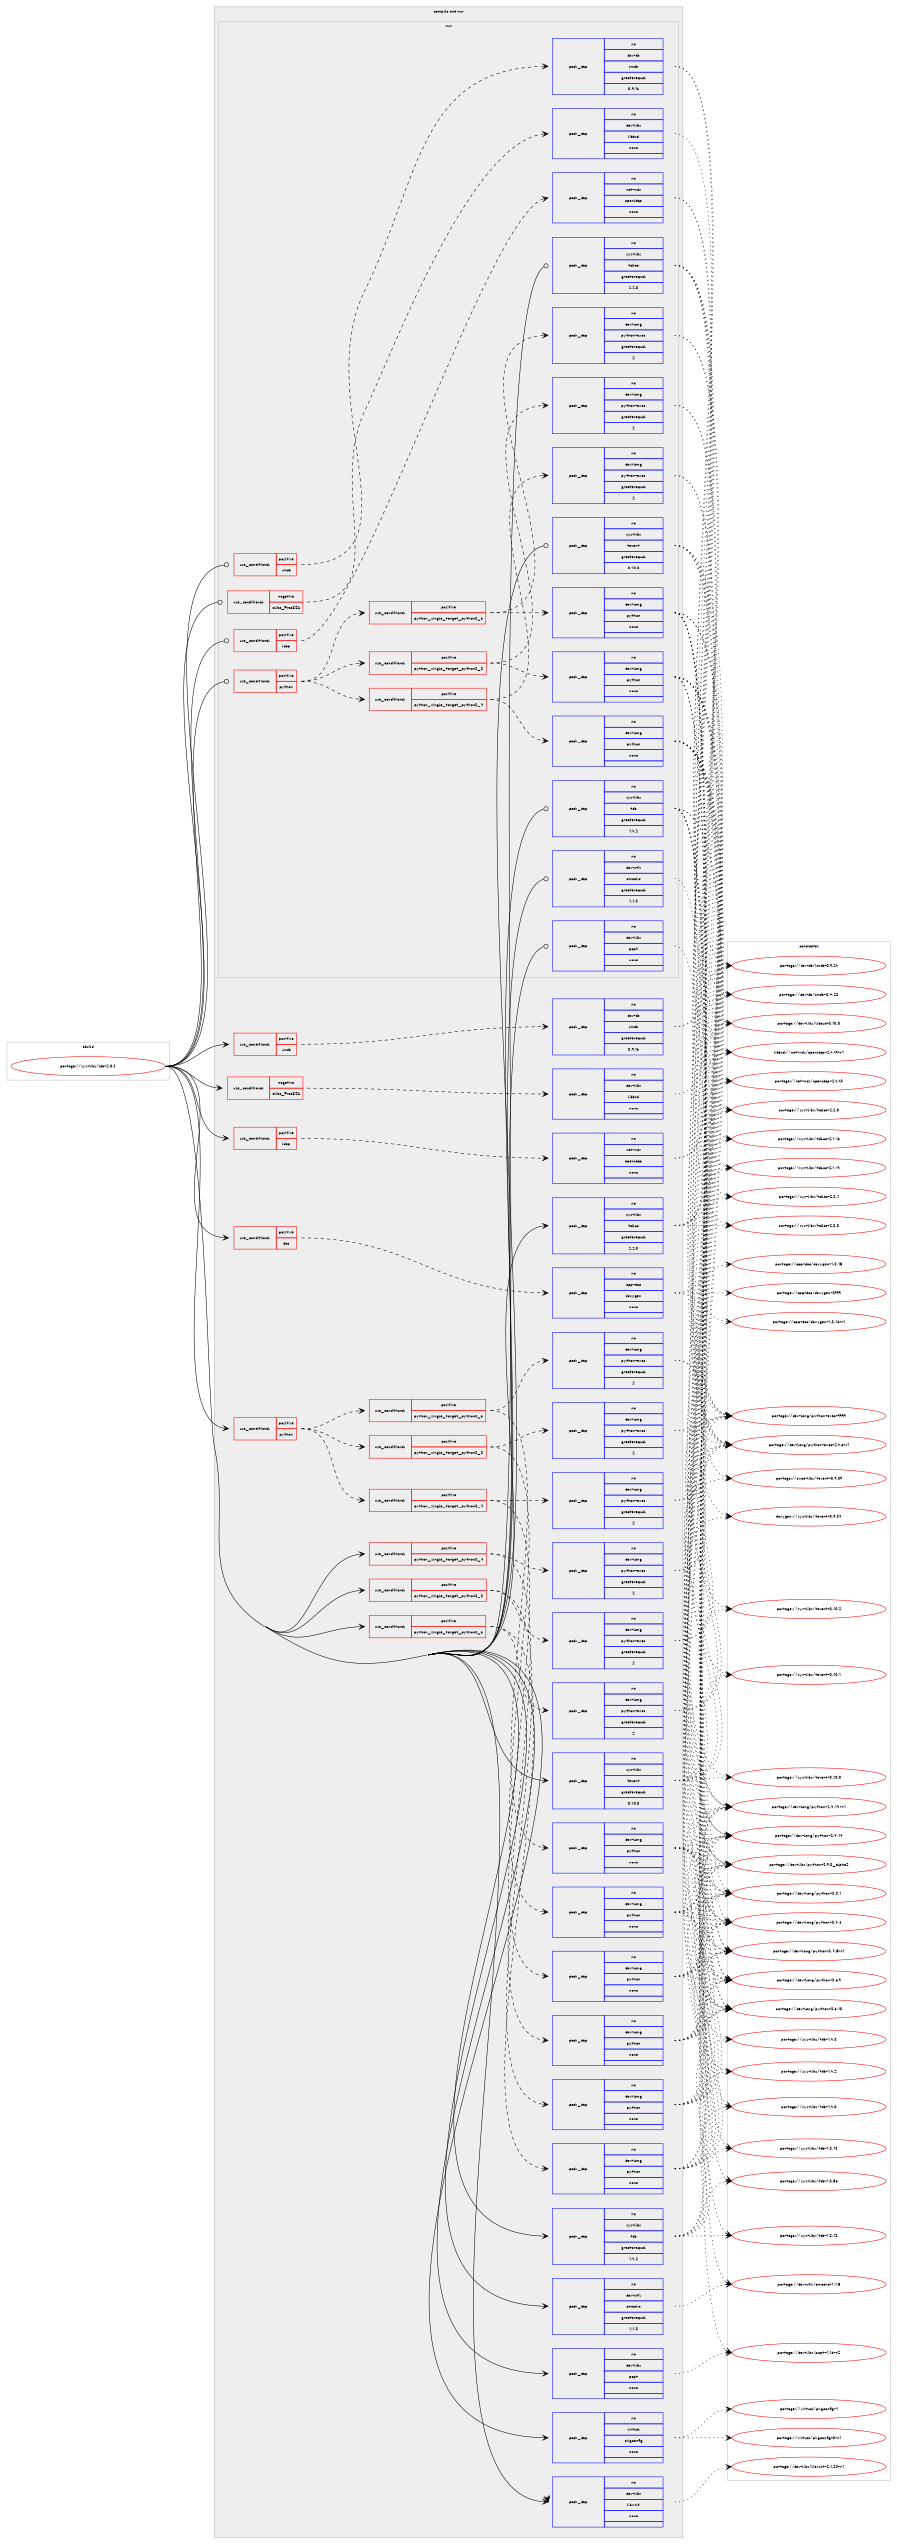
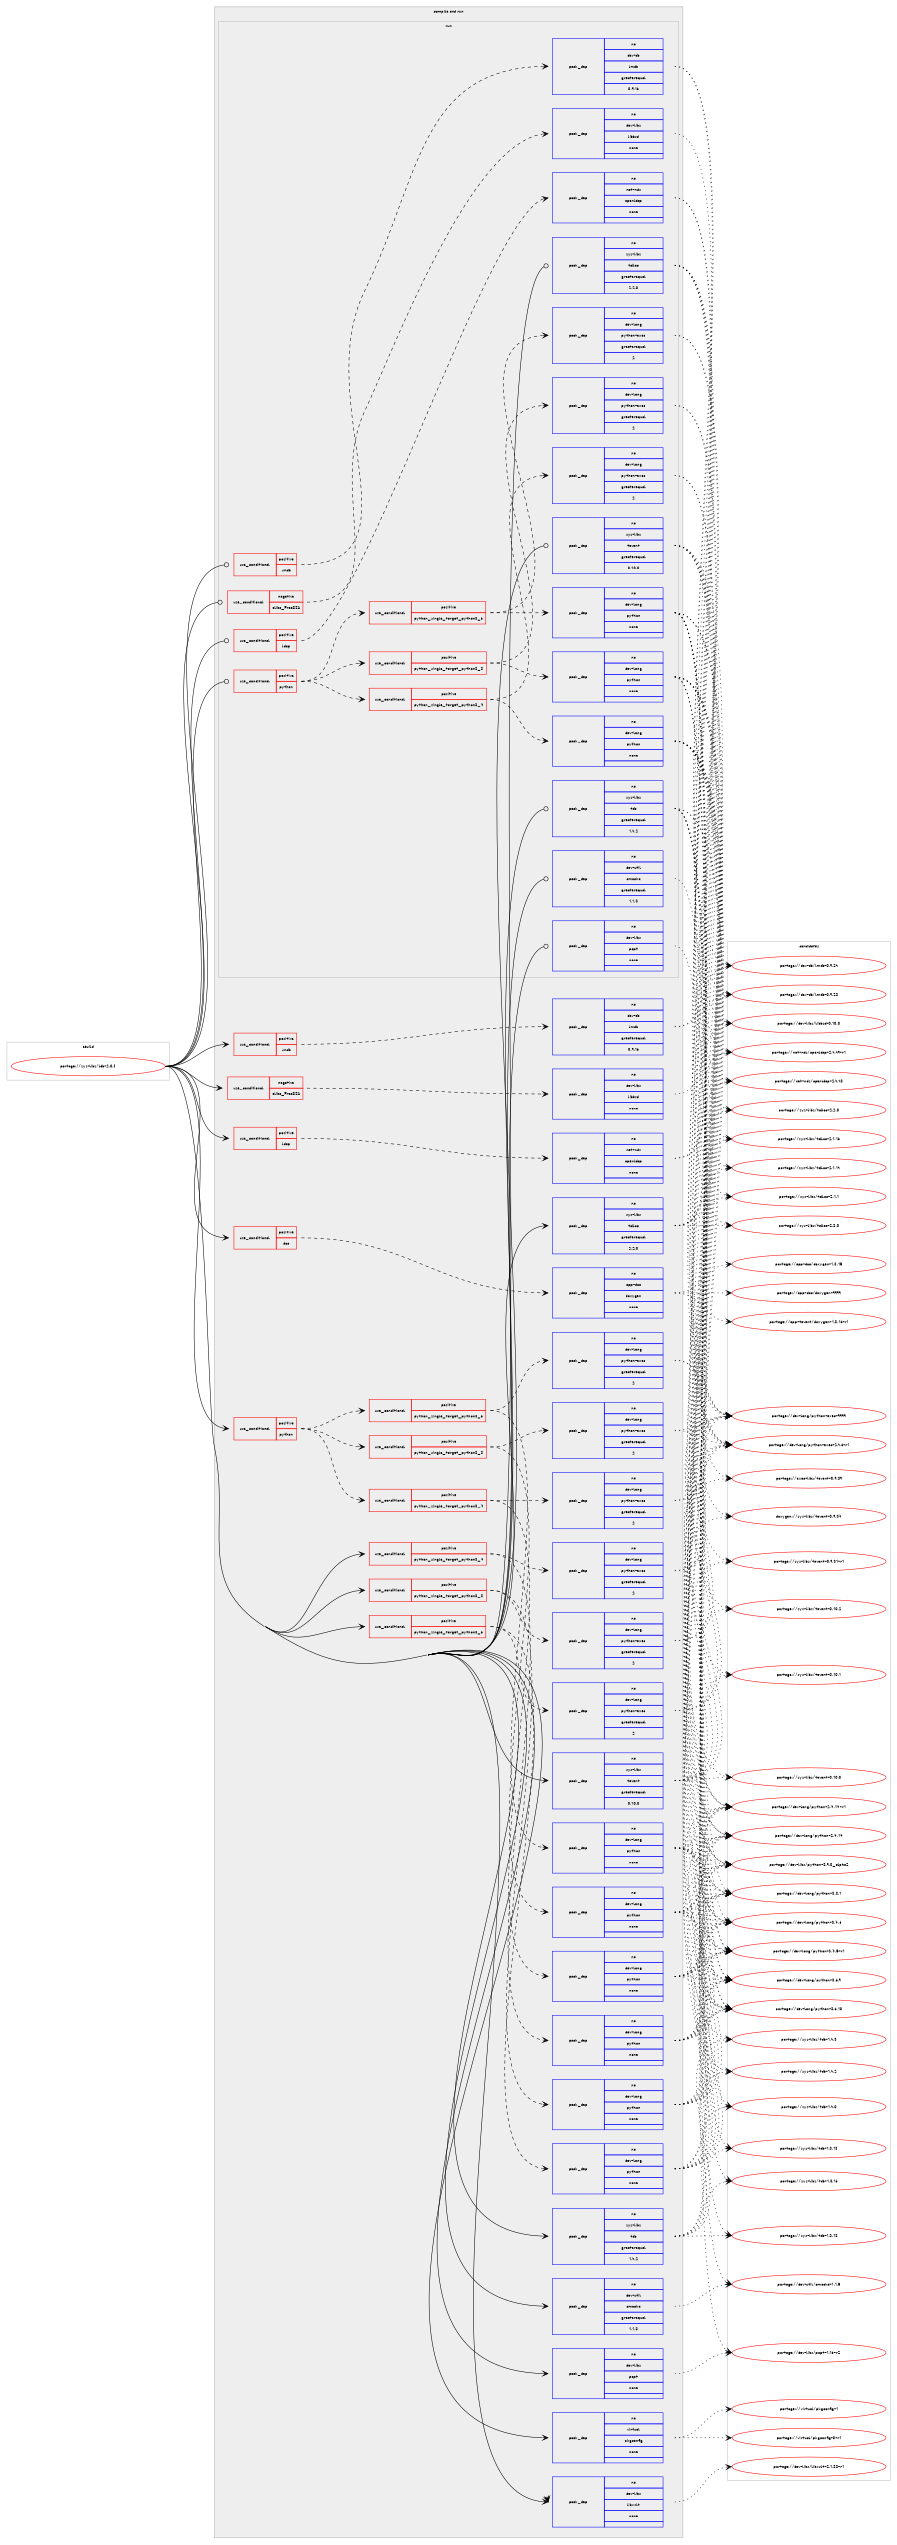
(809, 995) -> (809, 995)
(809, 1052) -> (809, 1052)
(809, 1197) -> (809, 1197)
(809, 1293) -> (809, 1293)
(809, 1322) -> (809, 1322)
none -> (809, 1561)
(809, 2181) -> (809, 2181)
